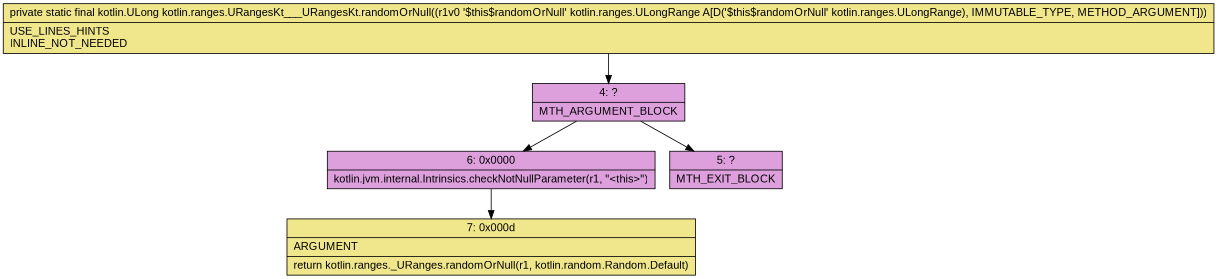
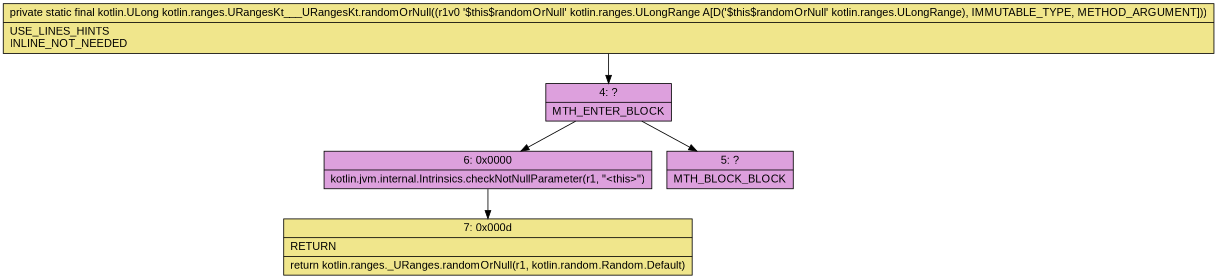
(609, 111) -> (609, 111)
(726, 179) -> (730, 179)
(326, 247) -> (313, 247)
